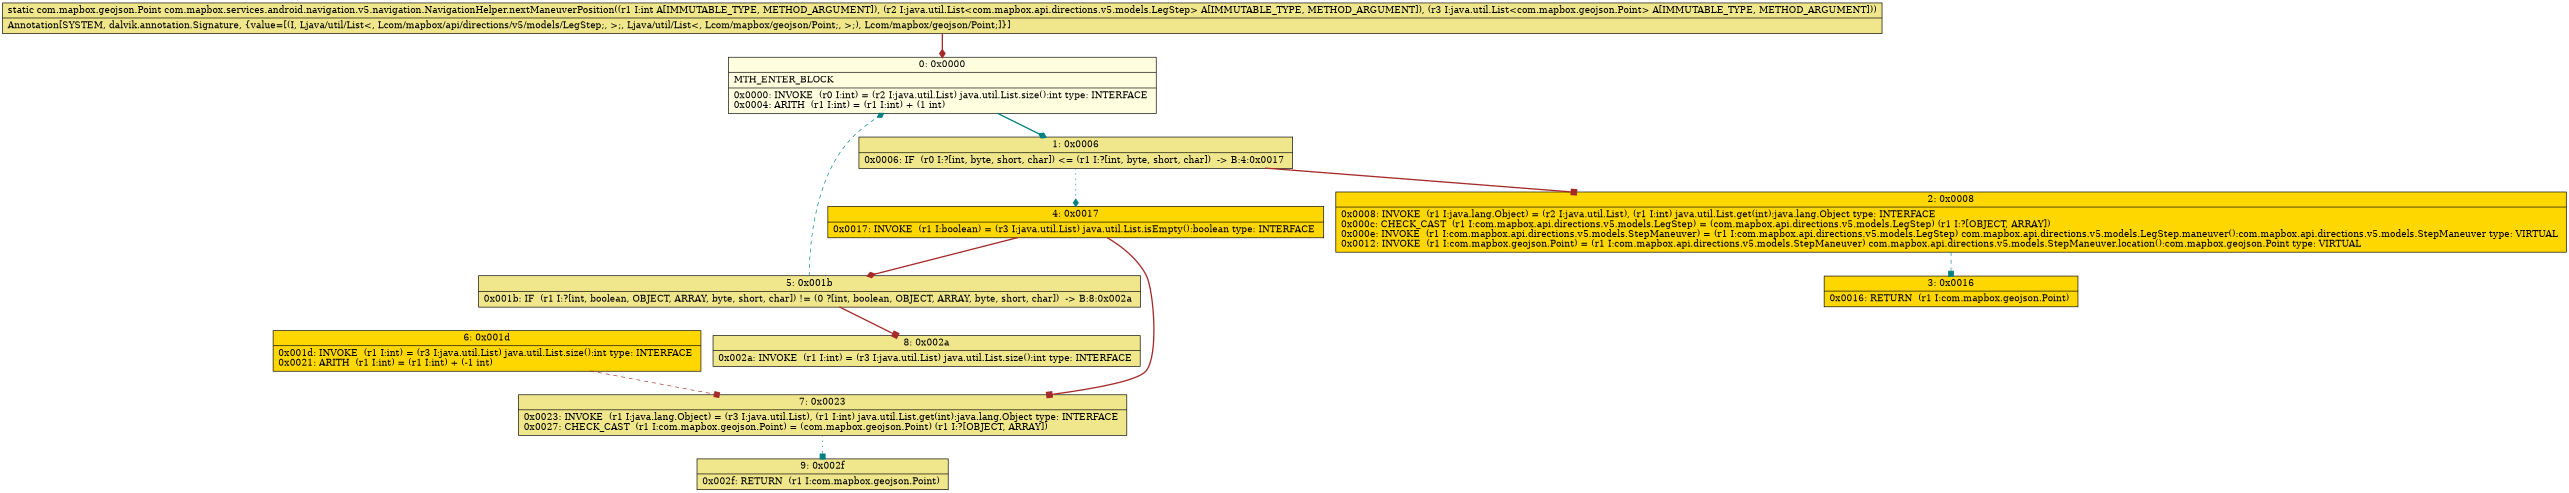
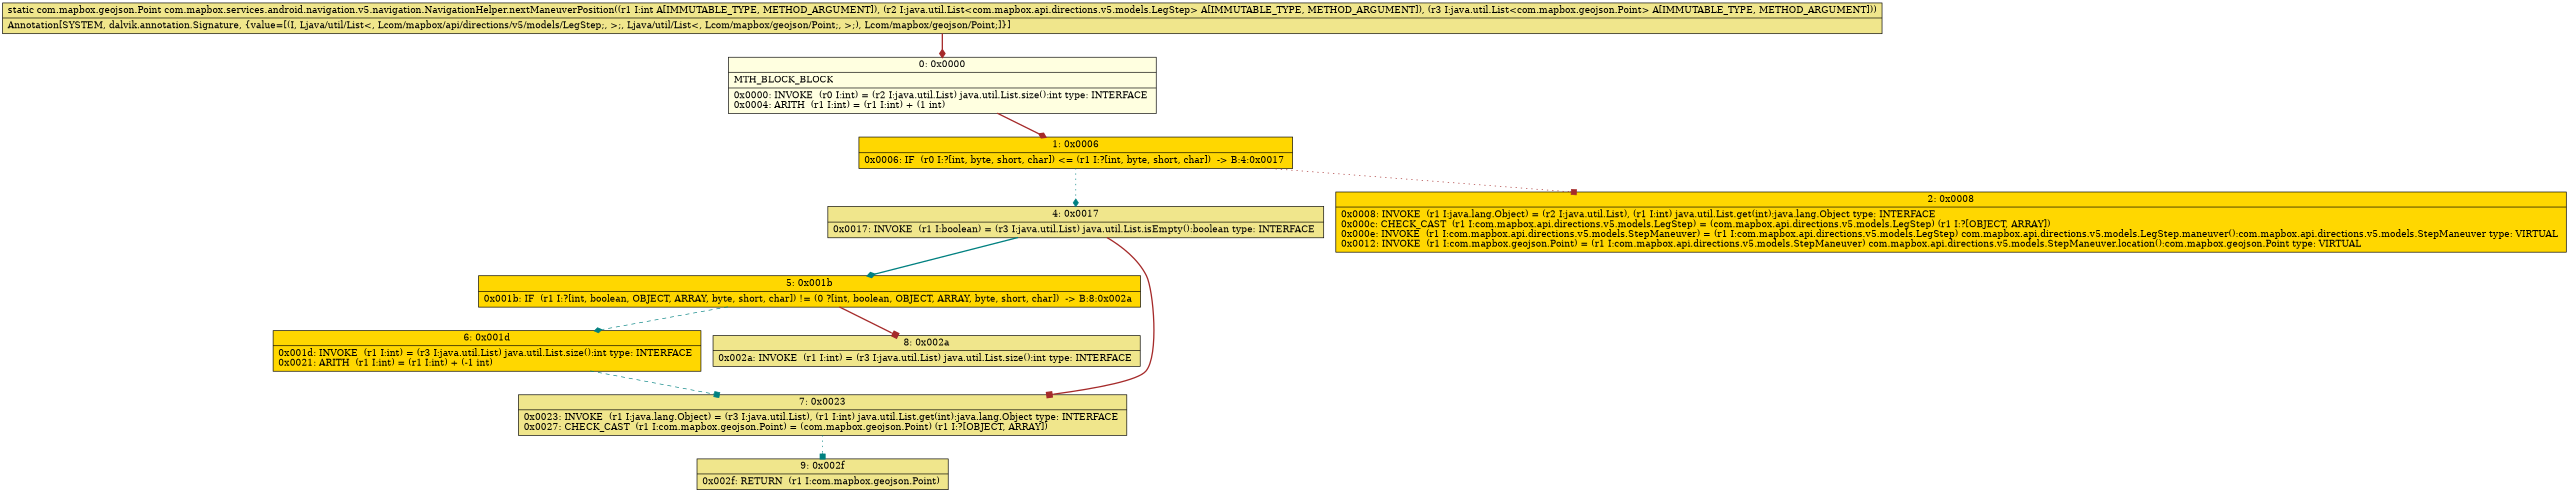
(784, 80) -> (784, 80)
(1018, 123) -> (1018, 123)
(1076, 153) -> (1076, 153)
(1417, 180) -> (1417, 180)
(823, 187) -> (665, 318)
(1076, 222) -> (1076, 222)
(947, 256) -> (947, 256)
(810, 291) -> (810, 291)
(1951, 291) -> none
(652, 382) -> (652, 382)
